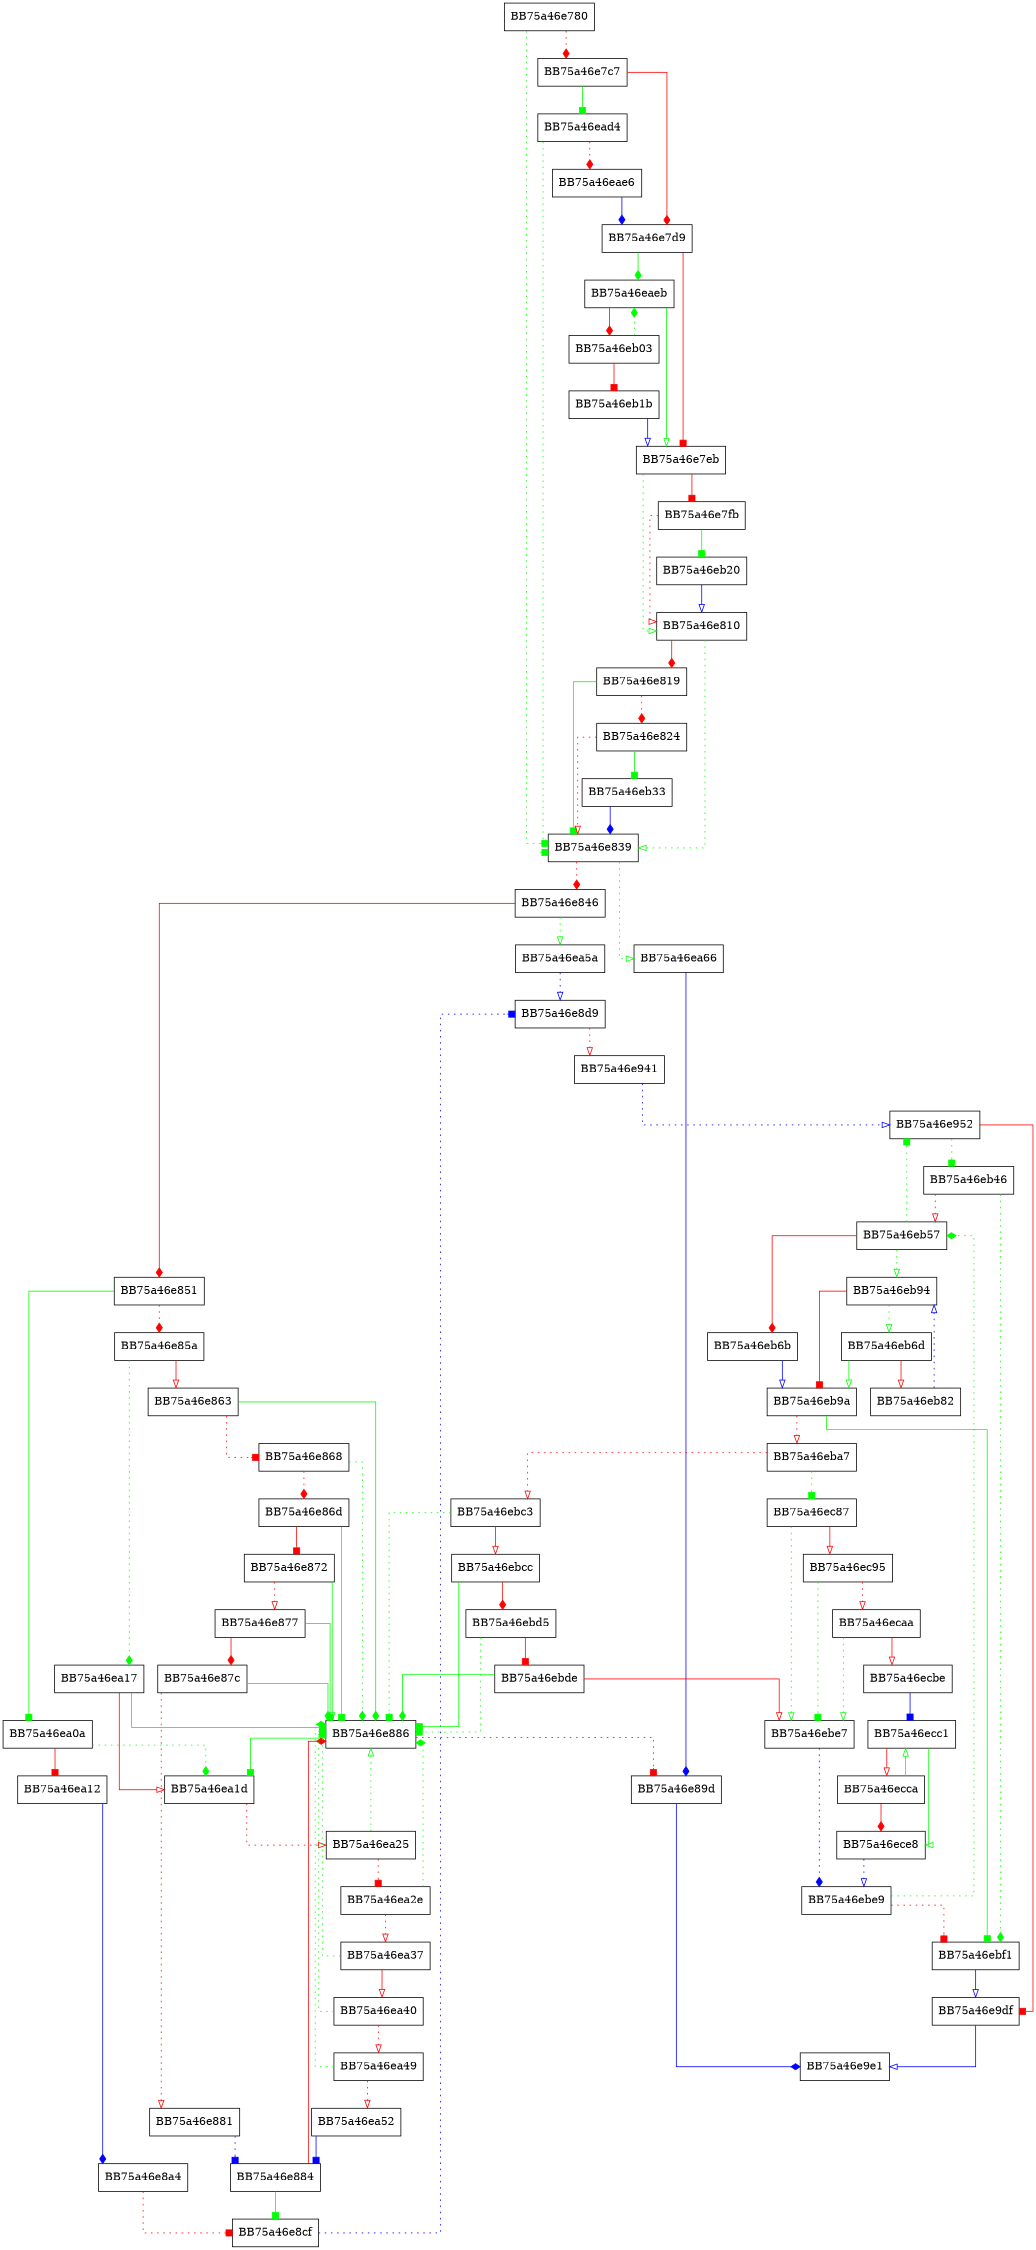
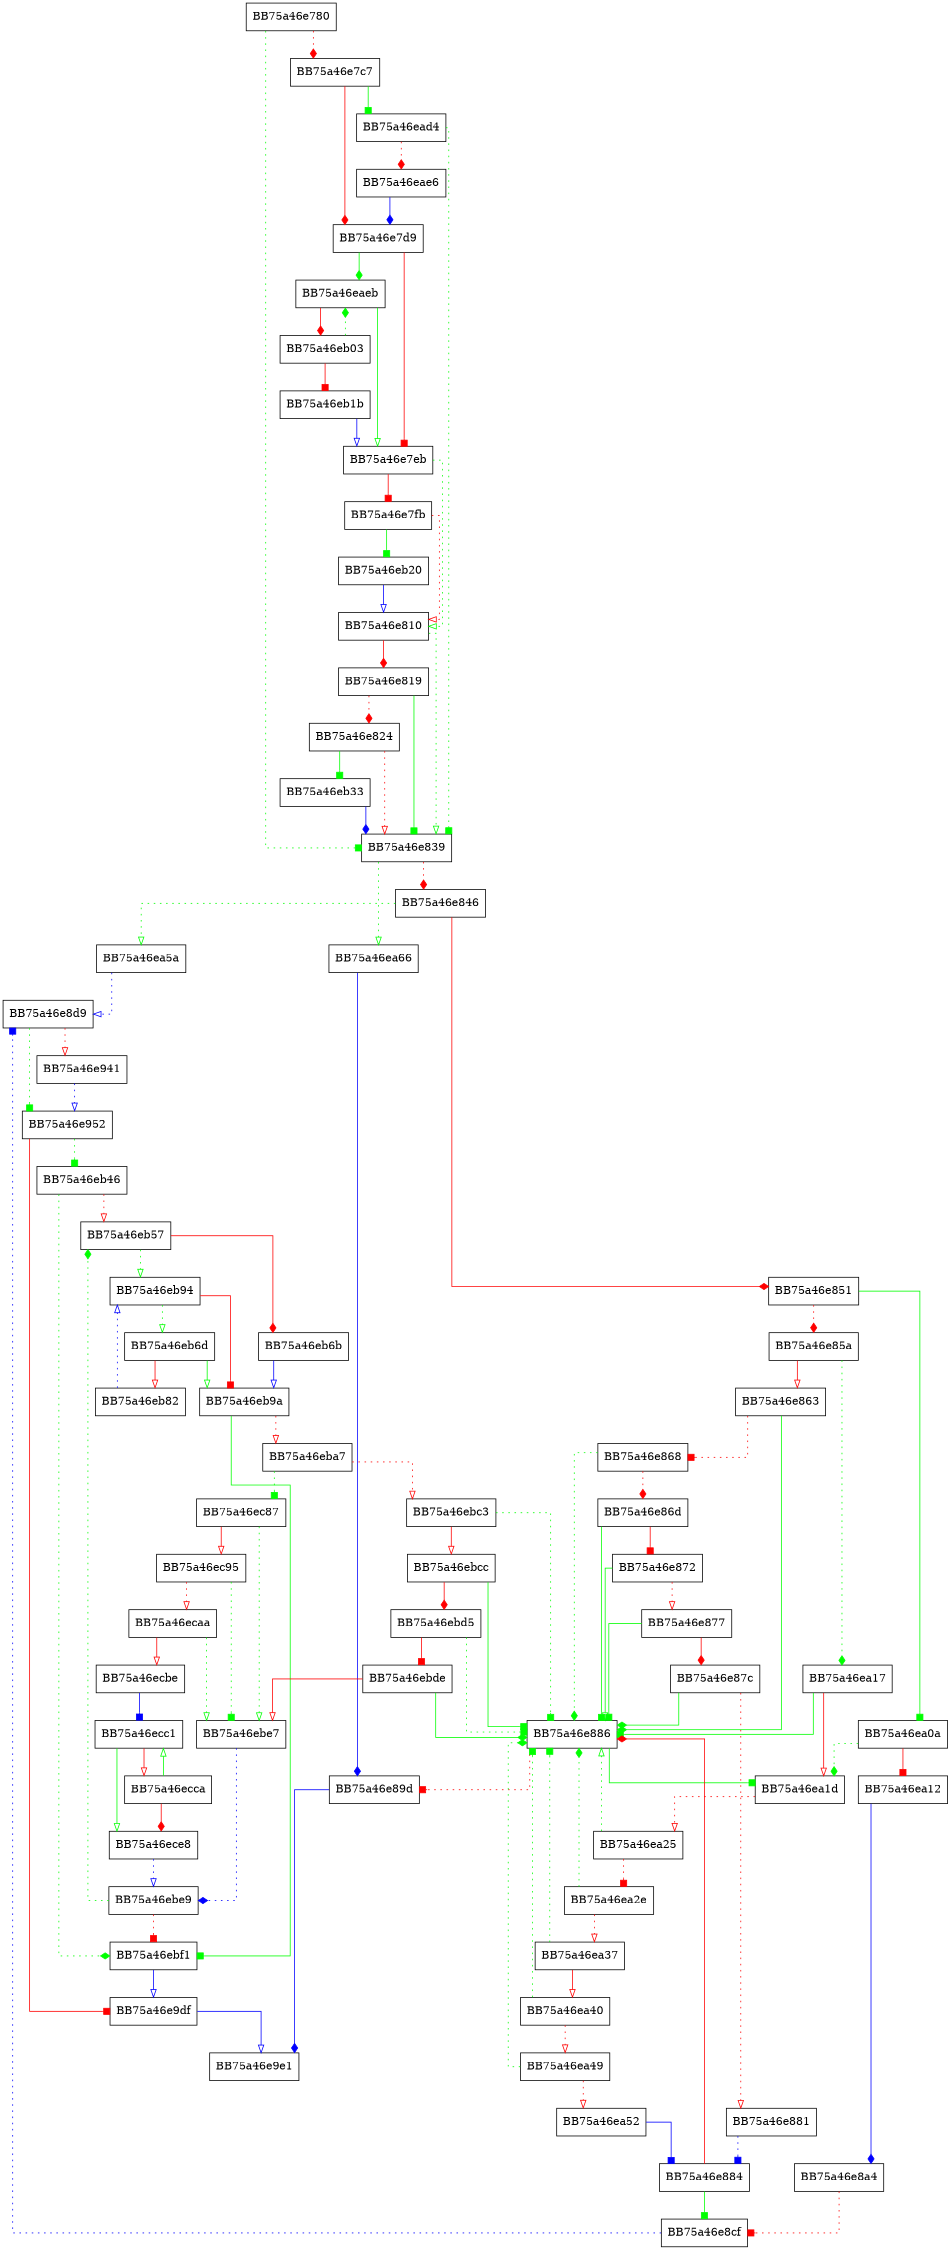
(907, 1184) -> (30, 1066)
